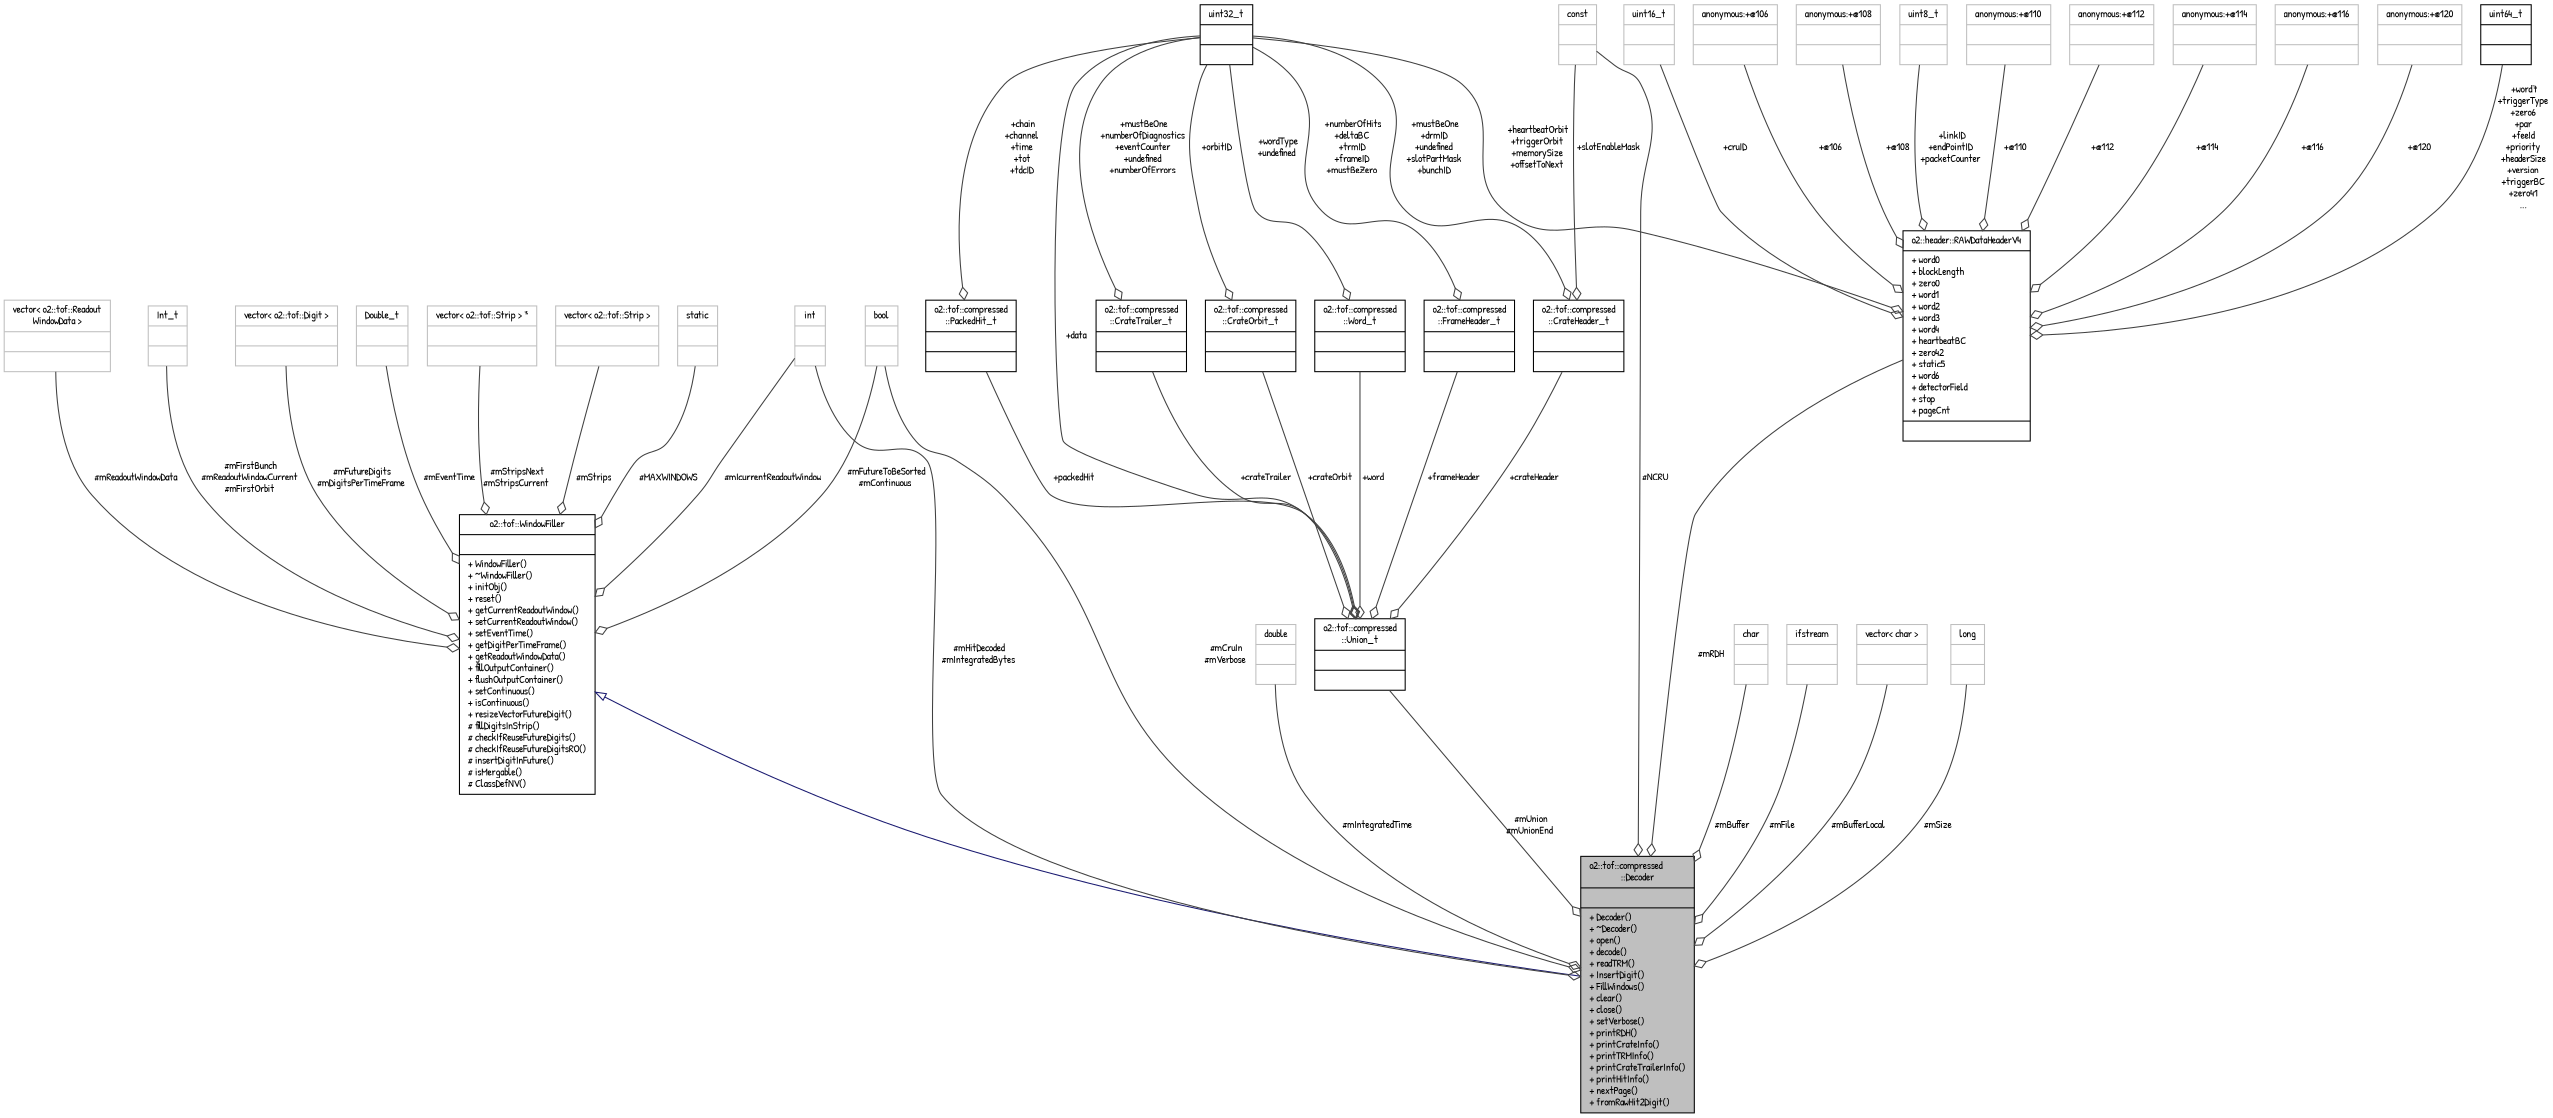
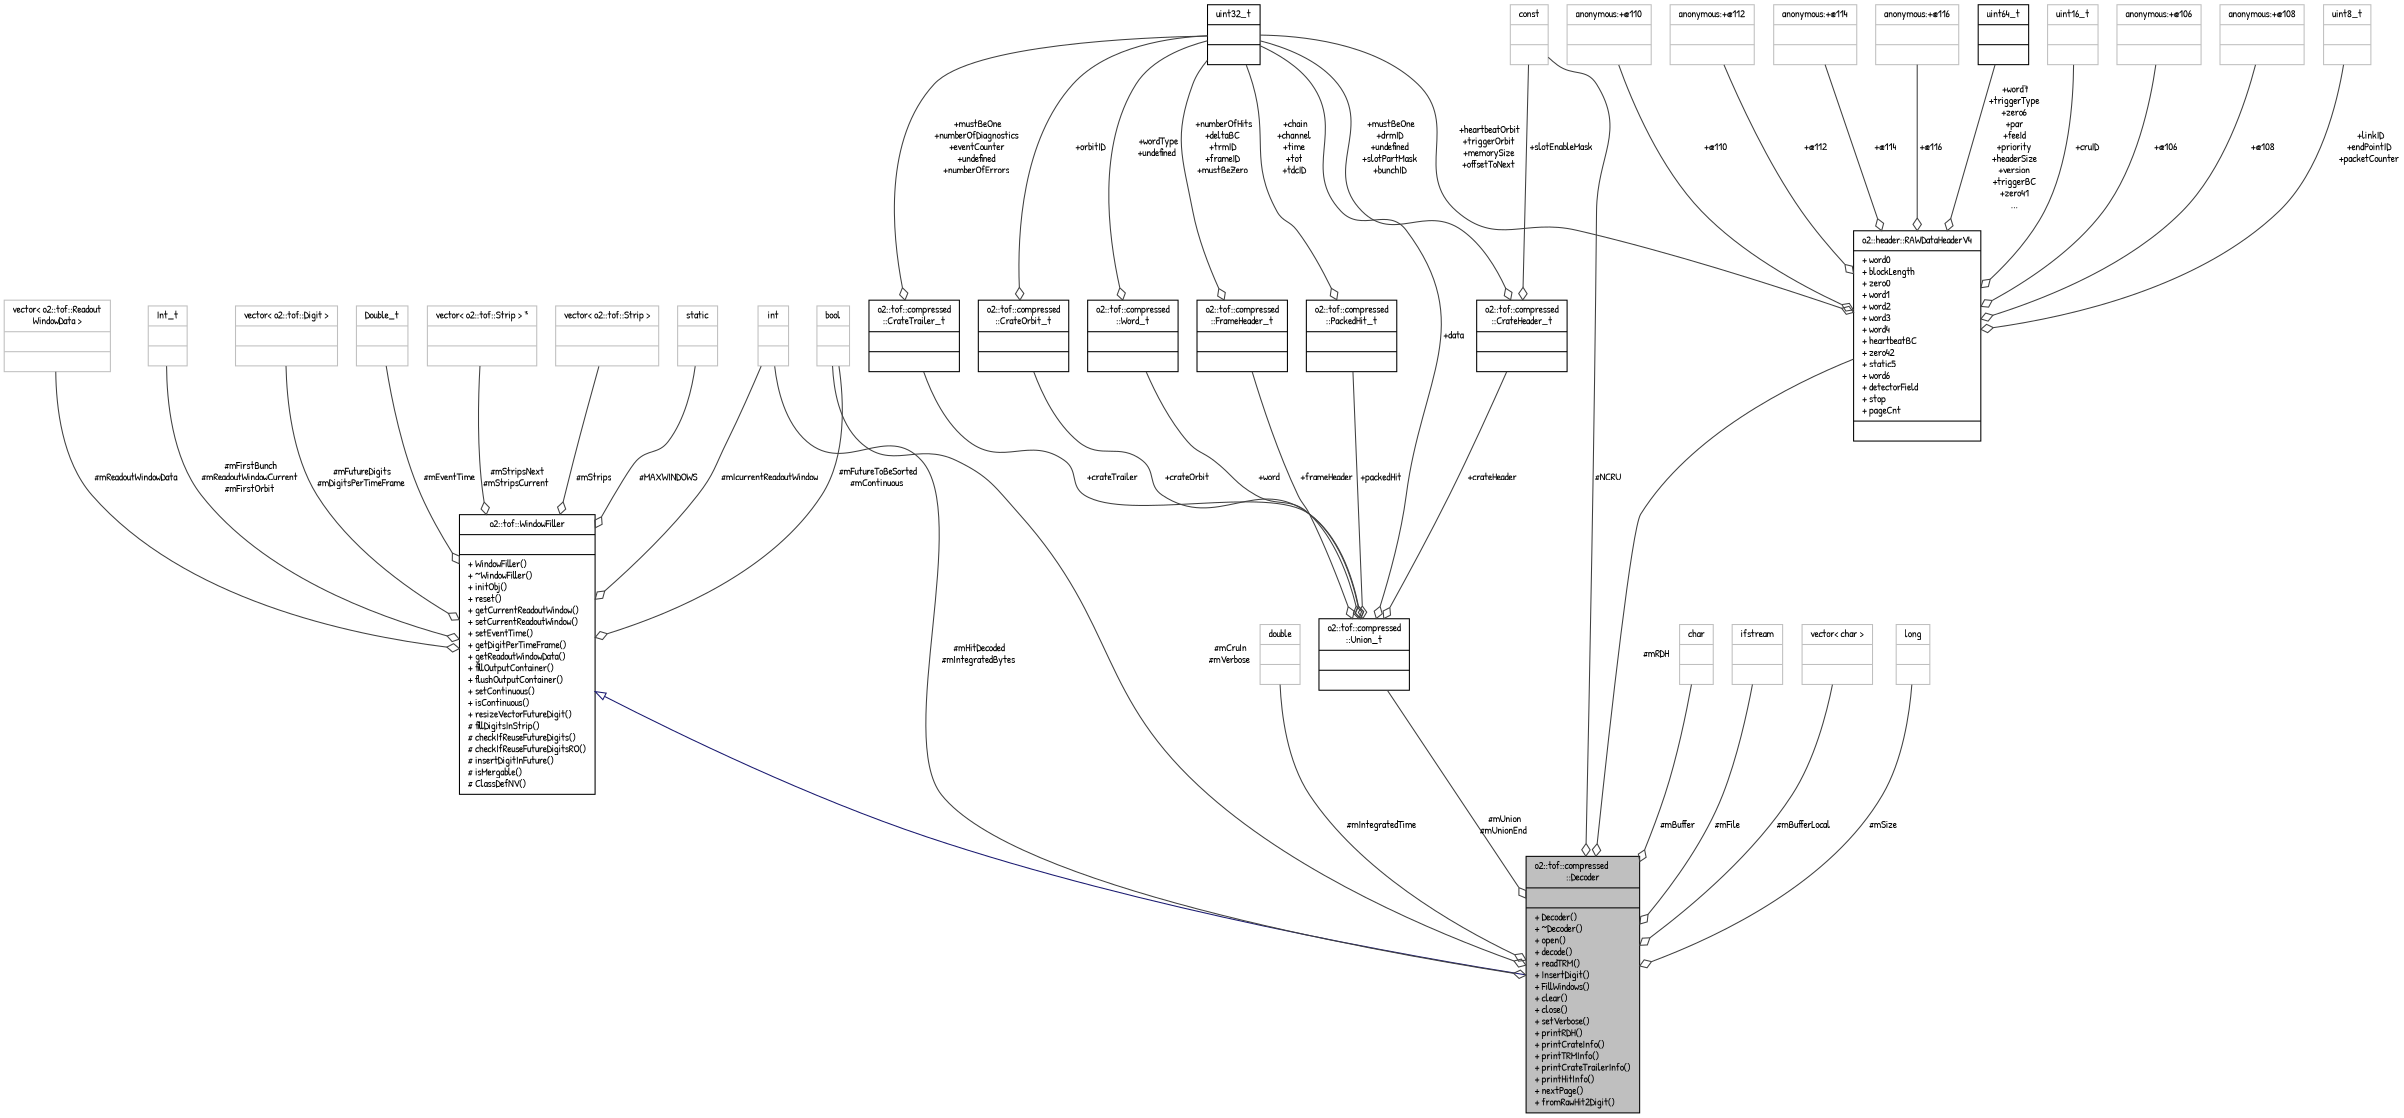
(2420, 35) -> none
